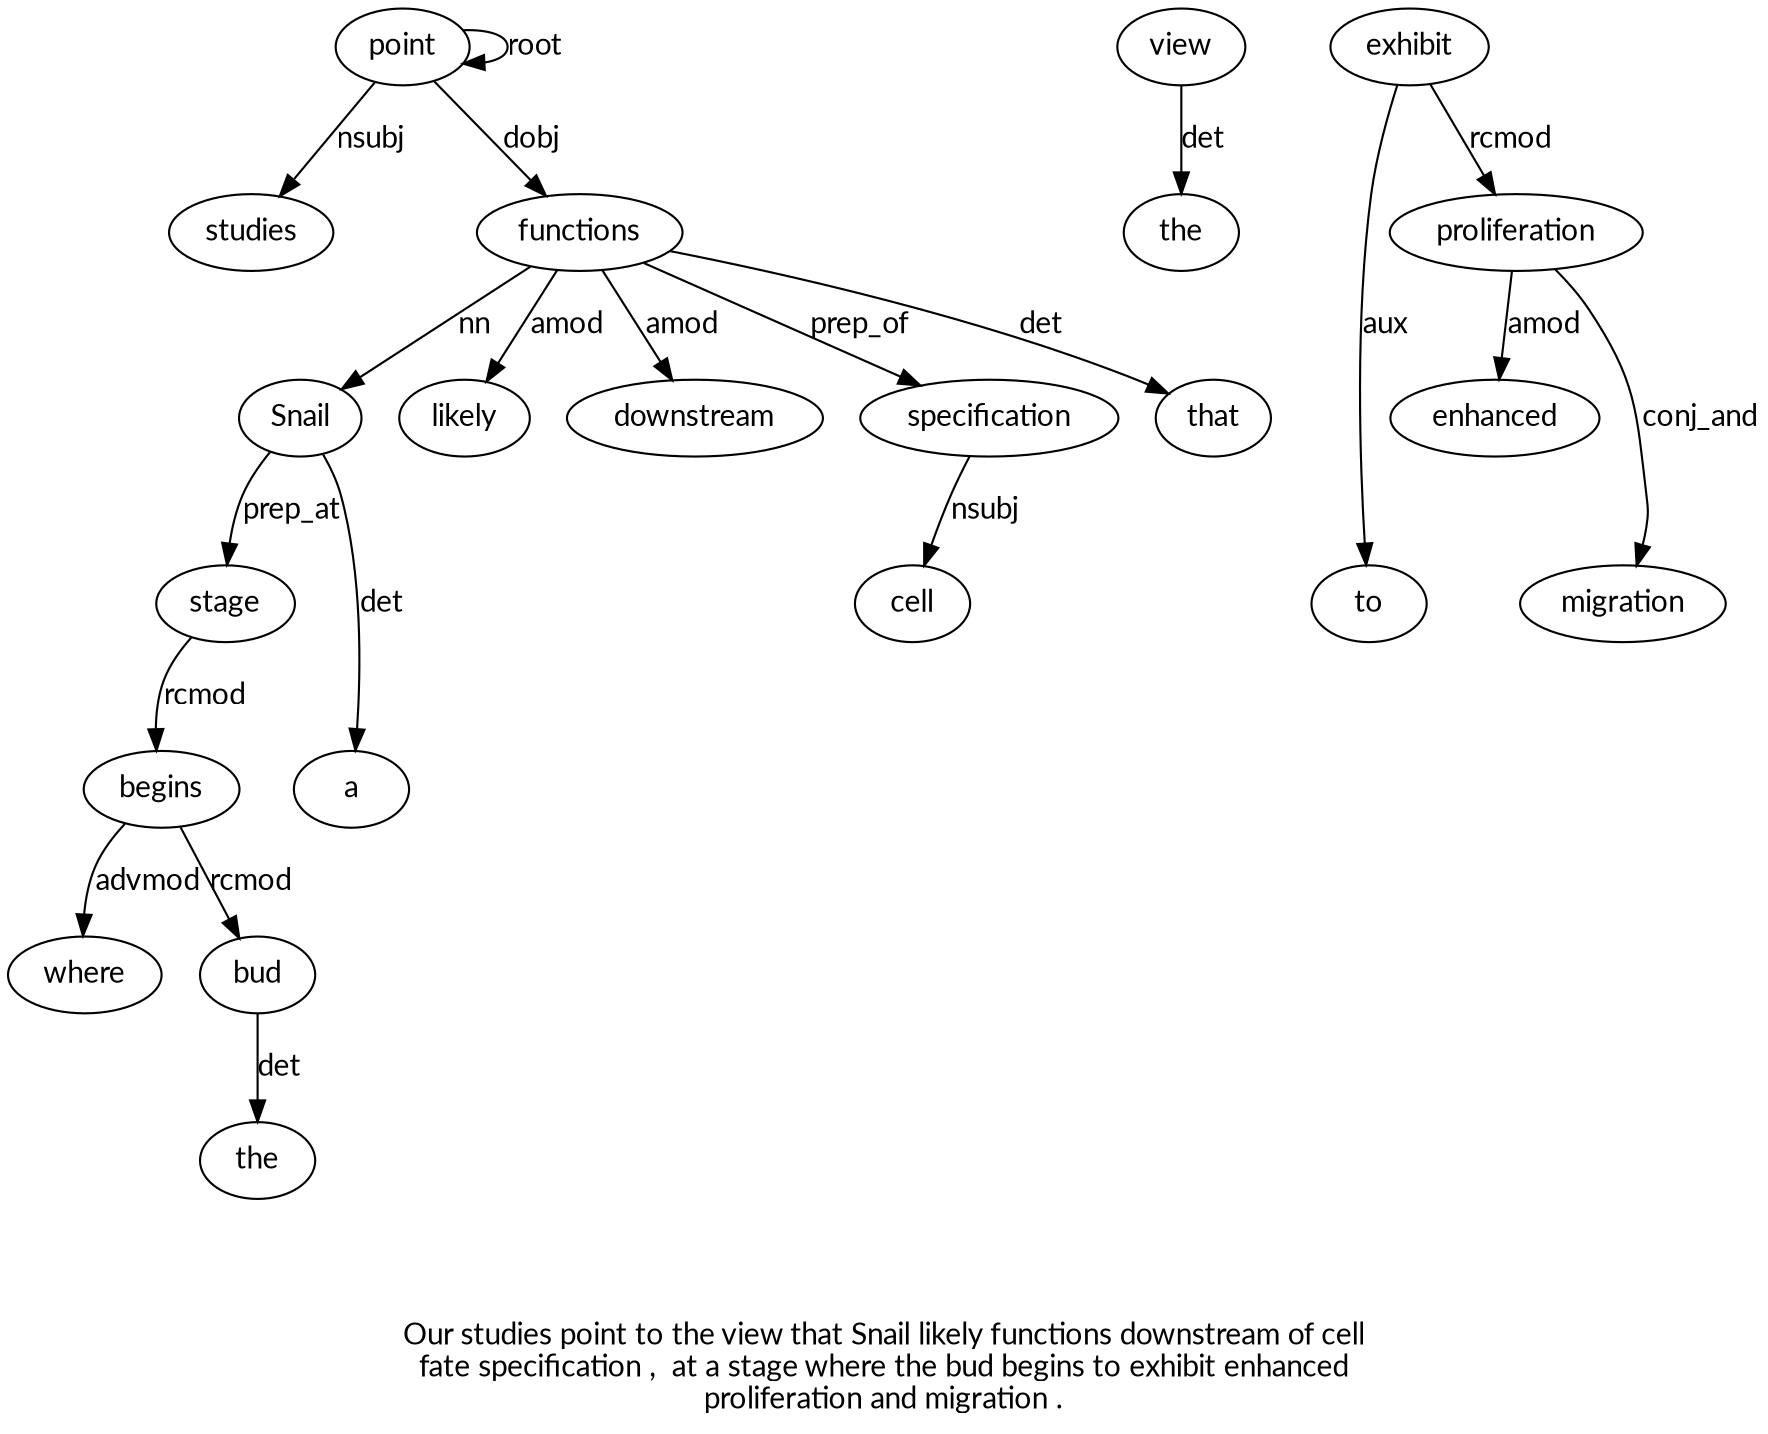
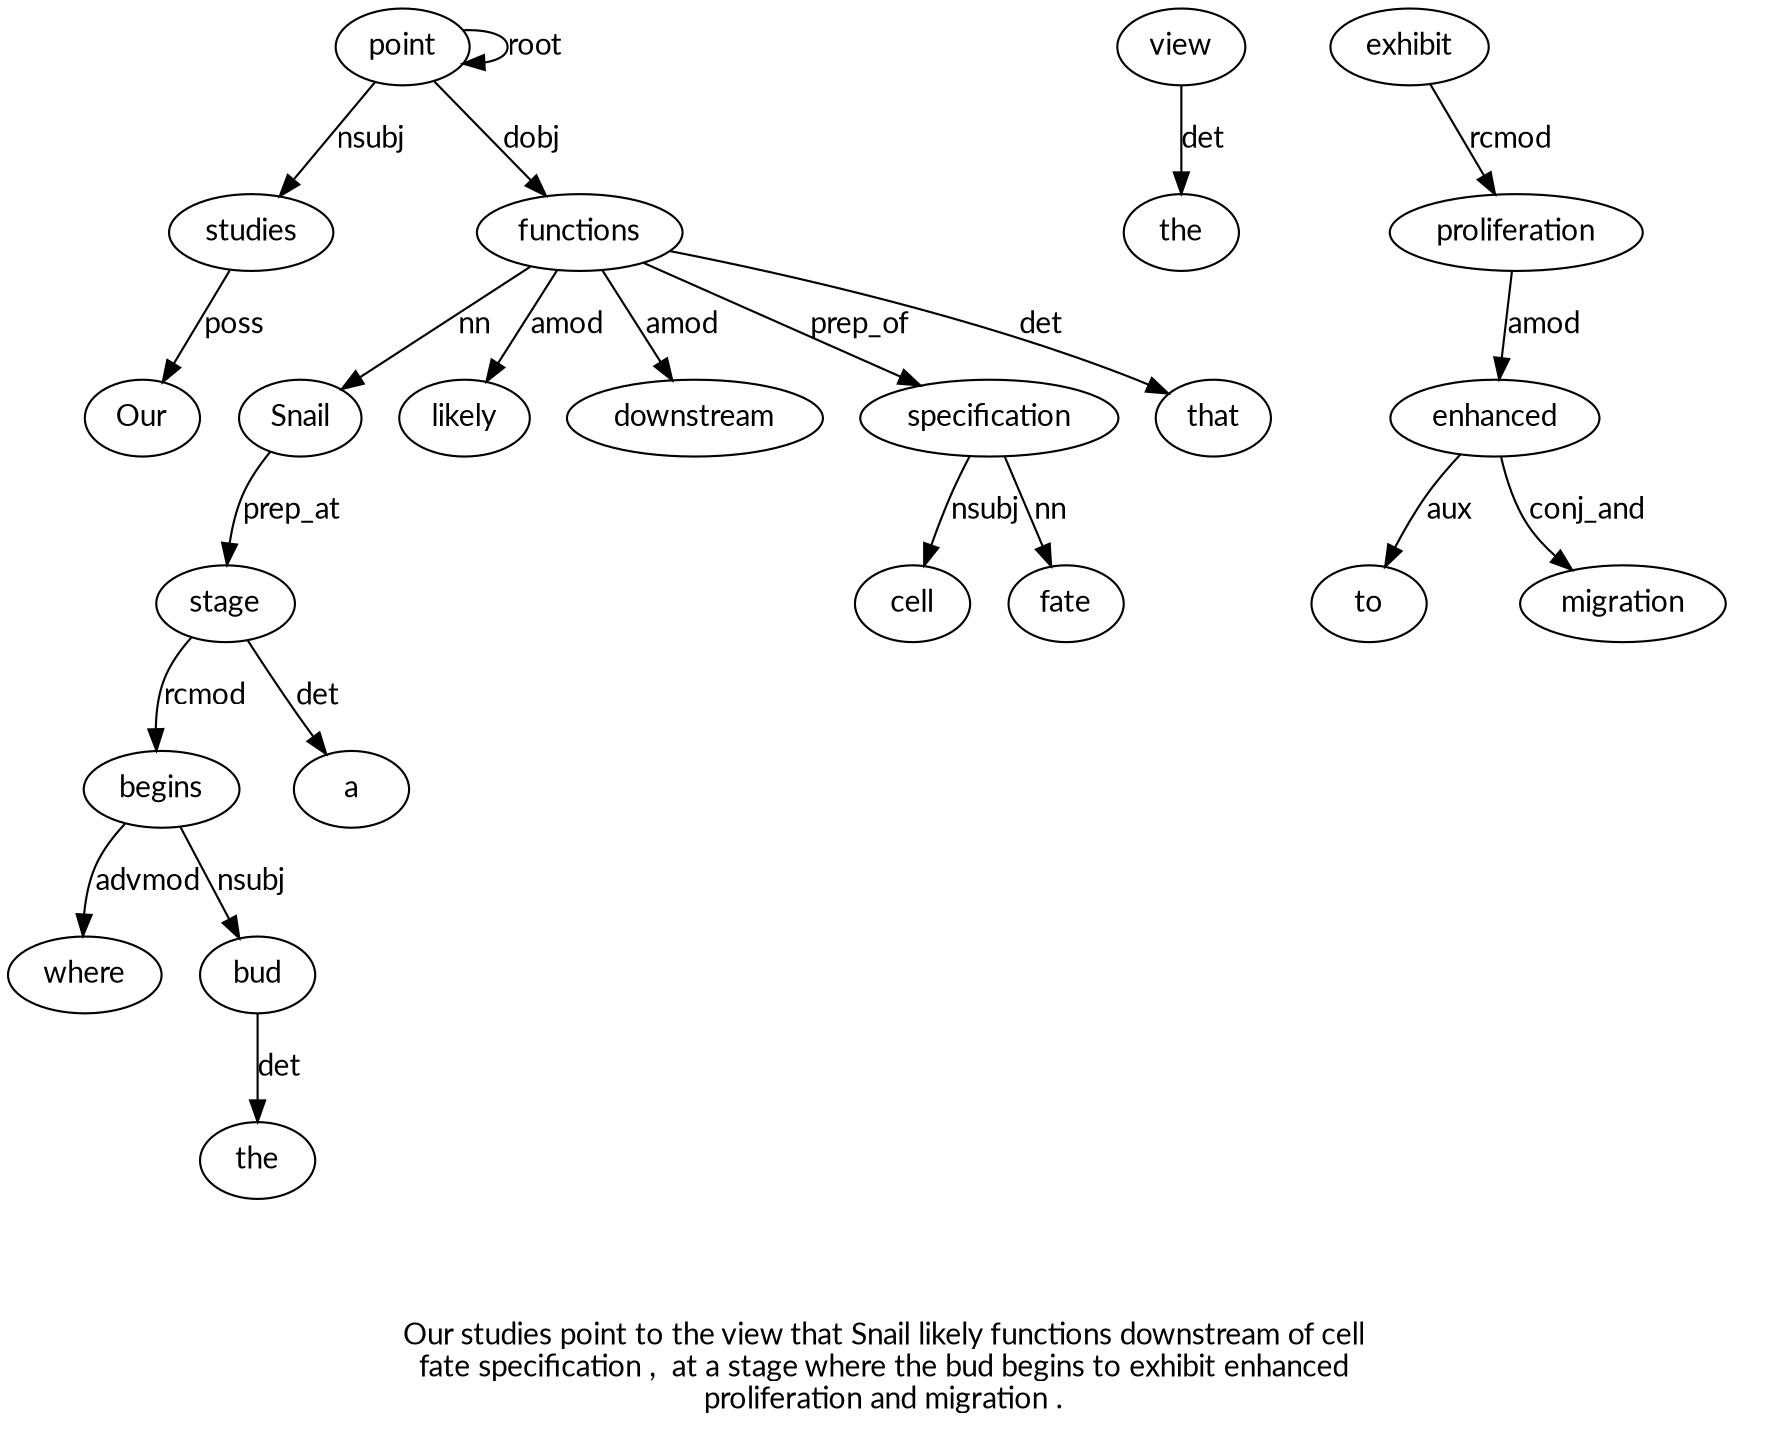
(1362, 312) -> (1424, 498)
(1632, 397) -> (1520, 511)
none -> (142, 418)
(357, 589) -> (280, 689)
none -> (1066, 604)
(251, 882) -> (251, 882)
